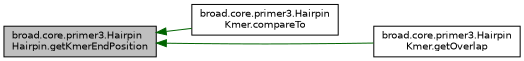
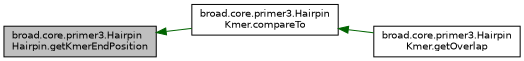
(270, 44) -> (361, 31)
